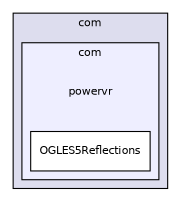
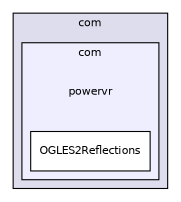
(90, 151) -> (90, 151)
